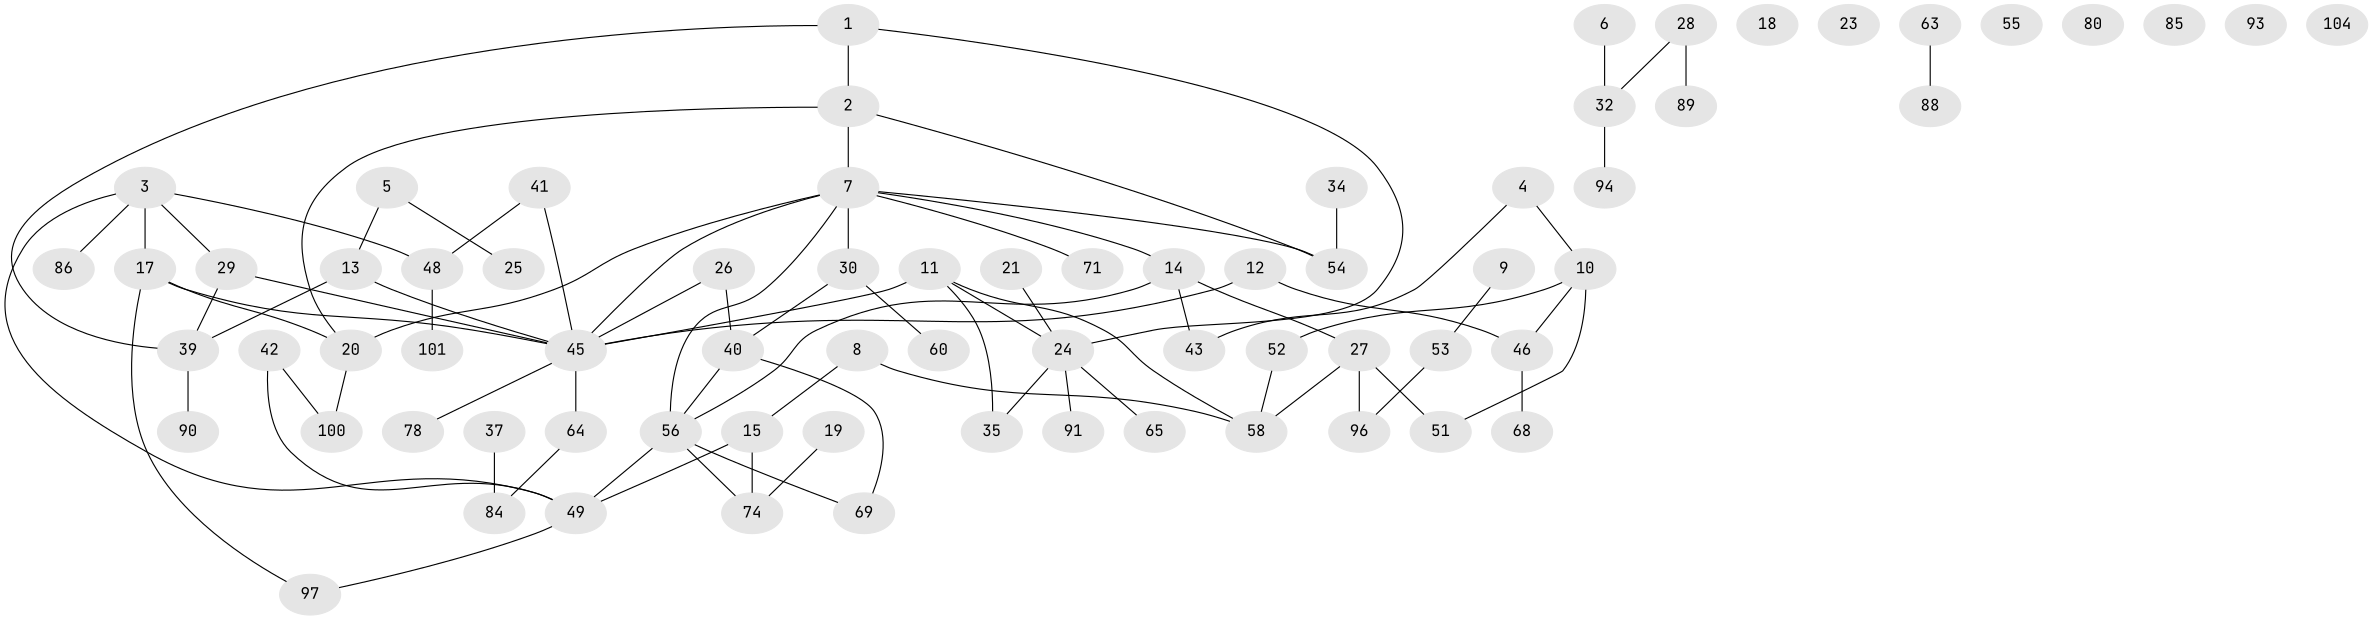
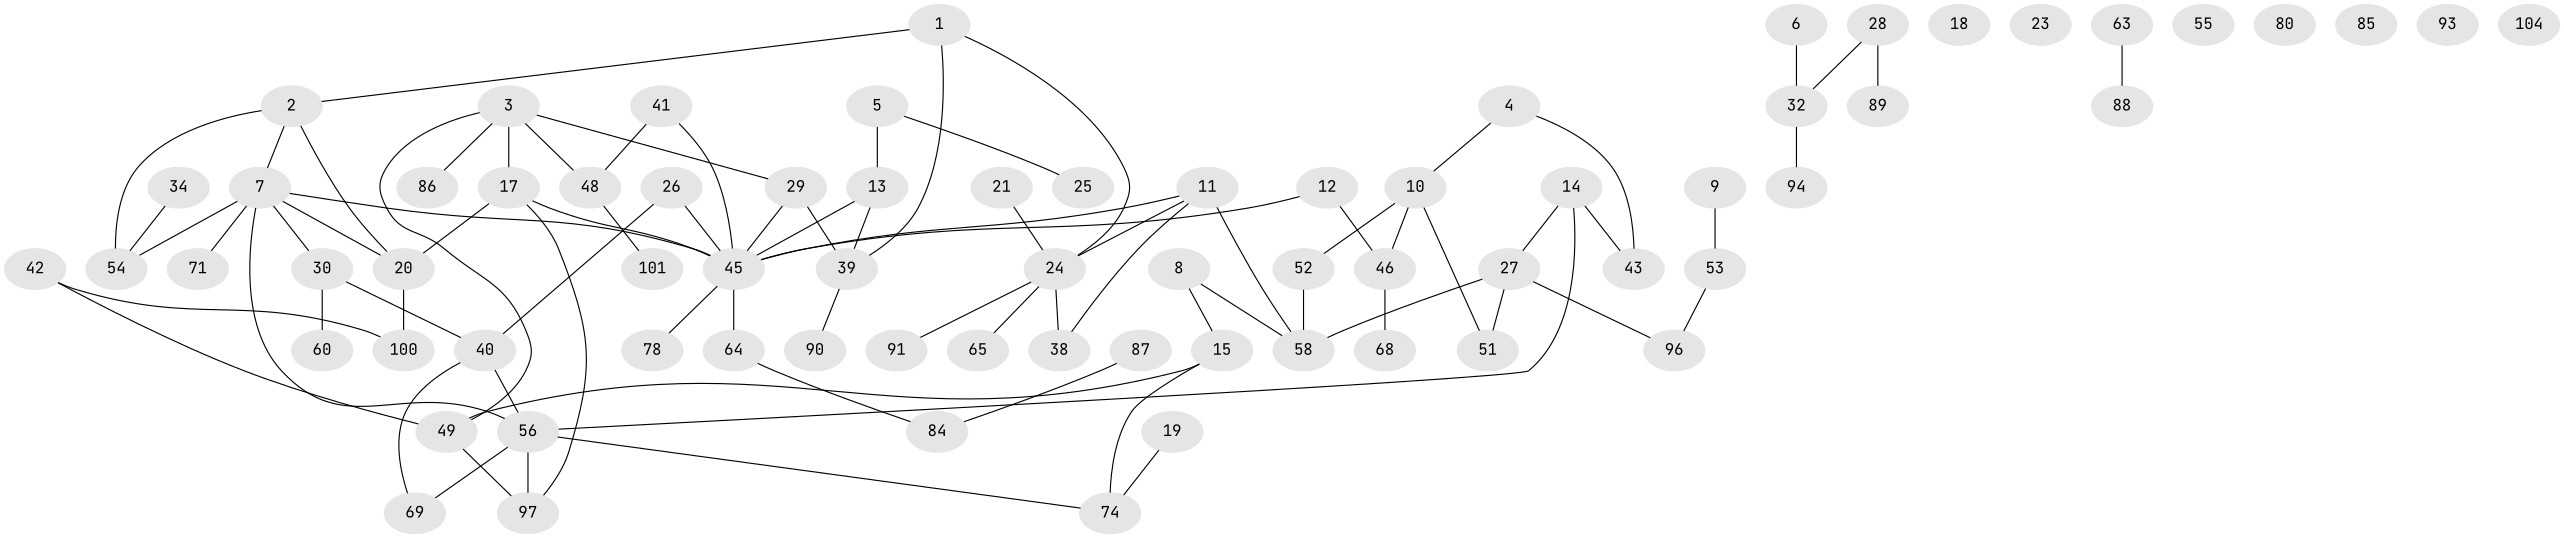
(1016, 217) -> none
(494, 432) -> (1141, 350)
(992, 432) -> (1059, 350)
(623, 473) -> (528, 473)
